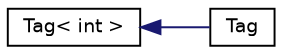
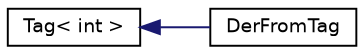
(242, 27) -> (283, 27)
